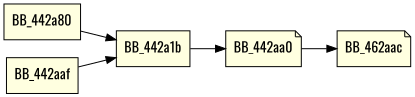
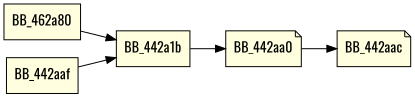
(42, 22) -> (42, 22)
(374, 49) -> (374, 49)
